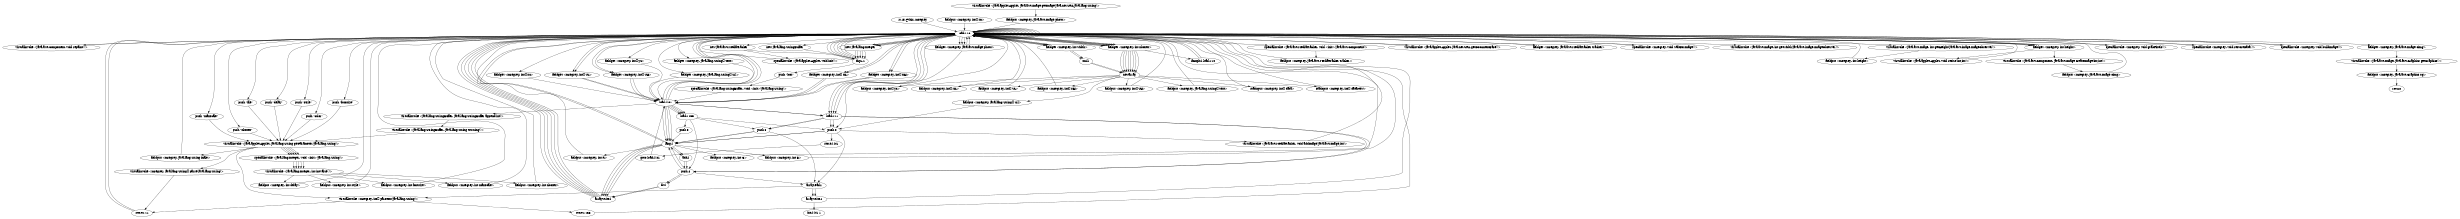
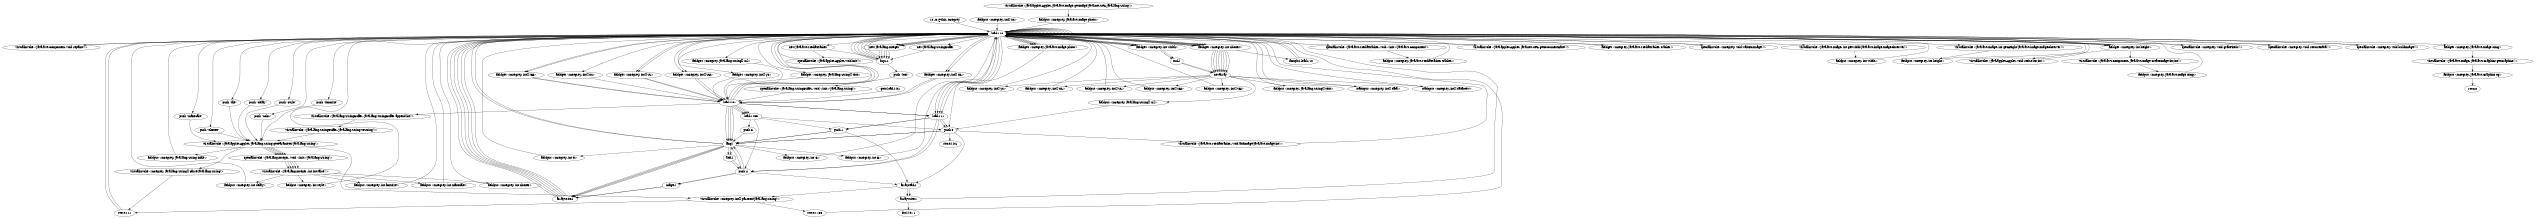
none -> (1857, 61)
(762, 130) -> (839, 130)
(742, 149) -> none
(663, 186) -> (671, 186)
